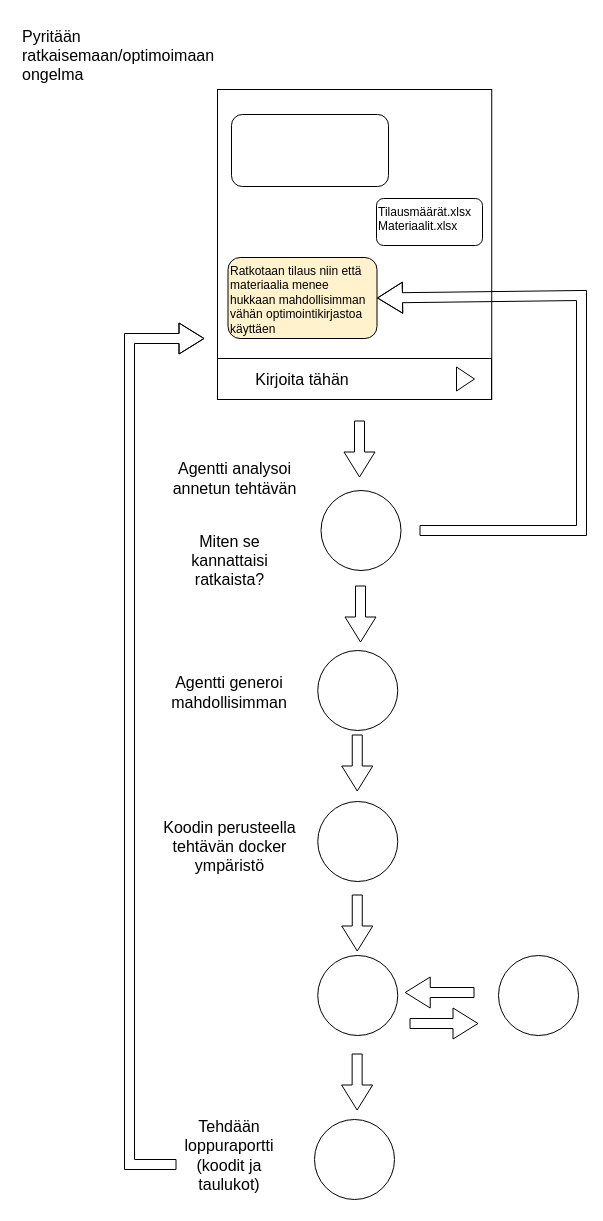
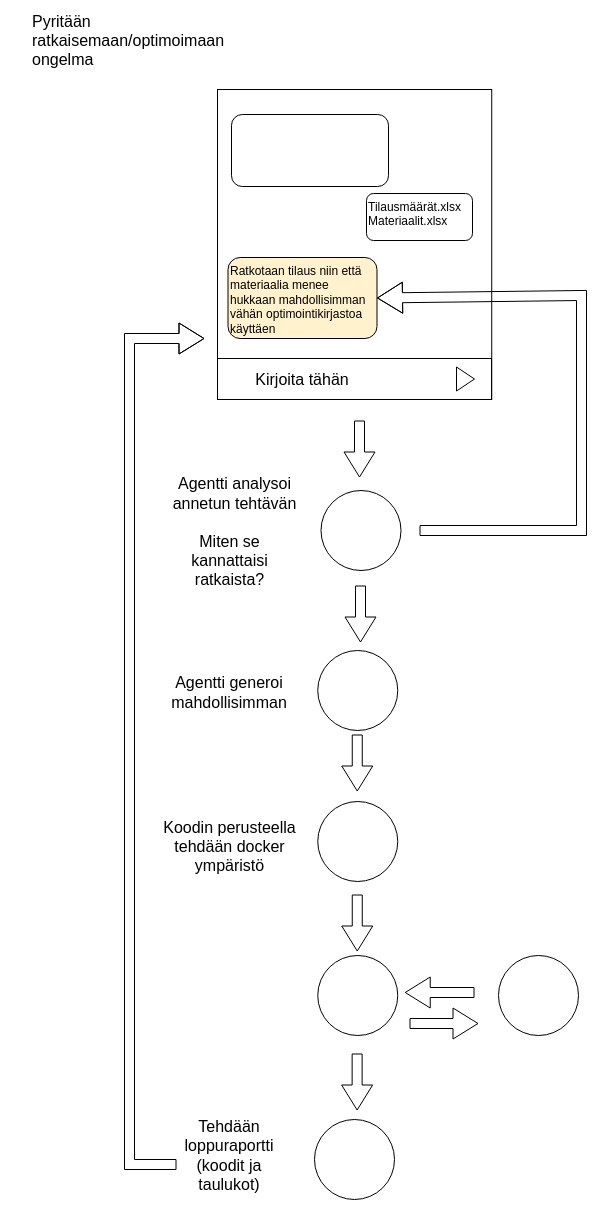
(140, 55) -> (150, 40)
(430, 222) -> (420, 217)
(235, 479) -> (235, 494)
(230, 847) -> (230, 847)
